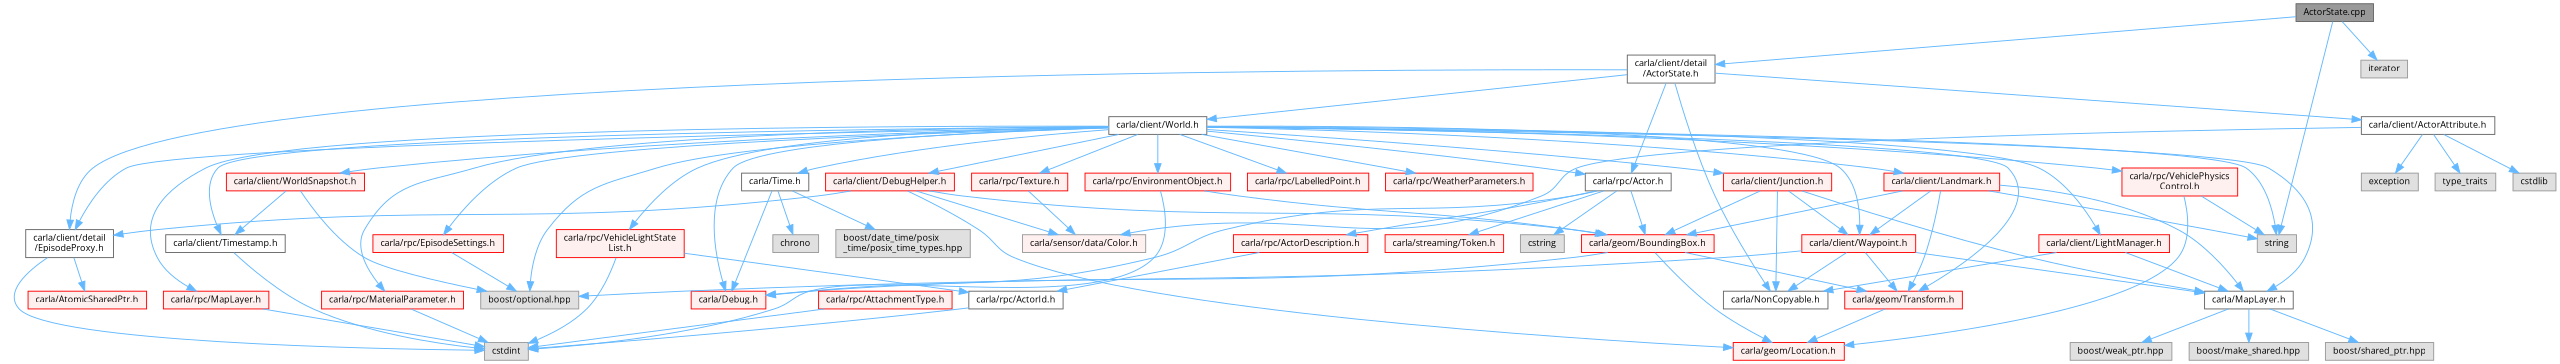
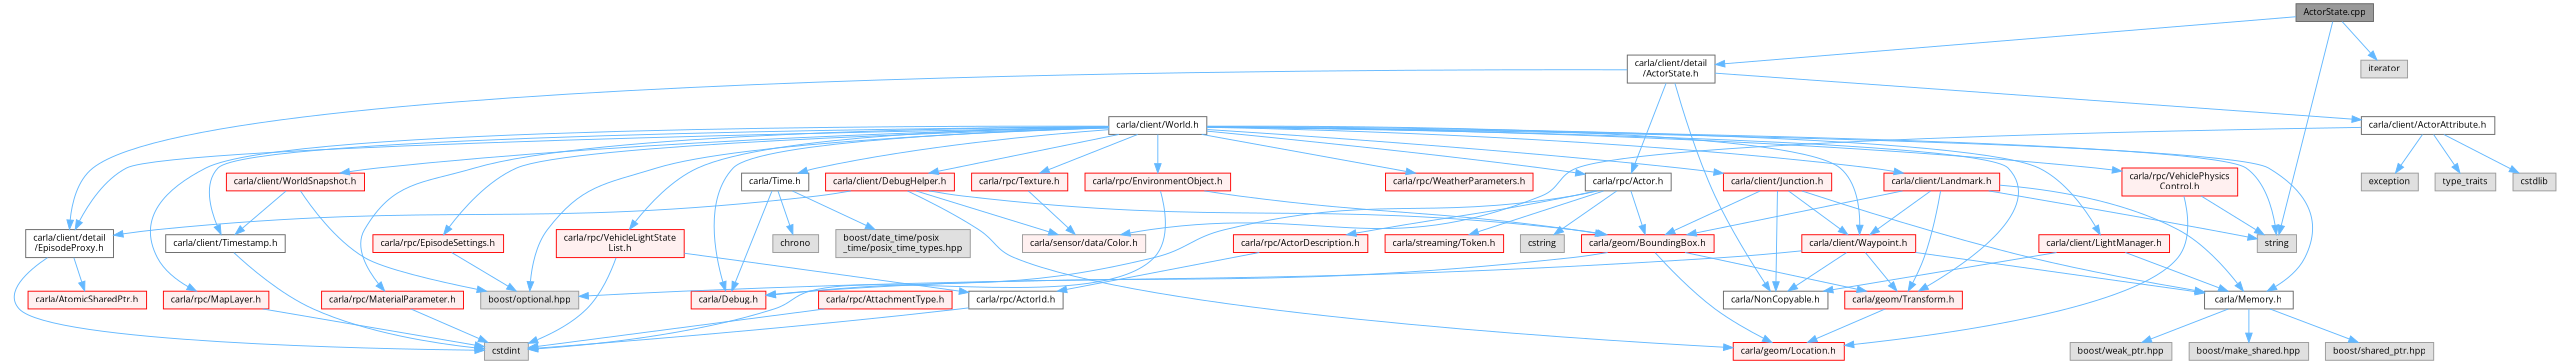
(1422, 97) -> none
(1308, 182) -> none
(2249, 300) -> (2249, 300)
